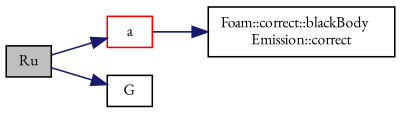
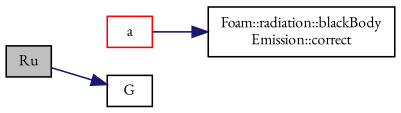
(302, 32) -> (302, 32)
(72, 49) -> none
